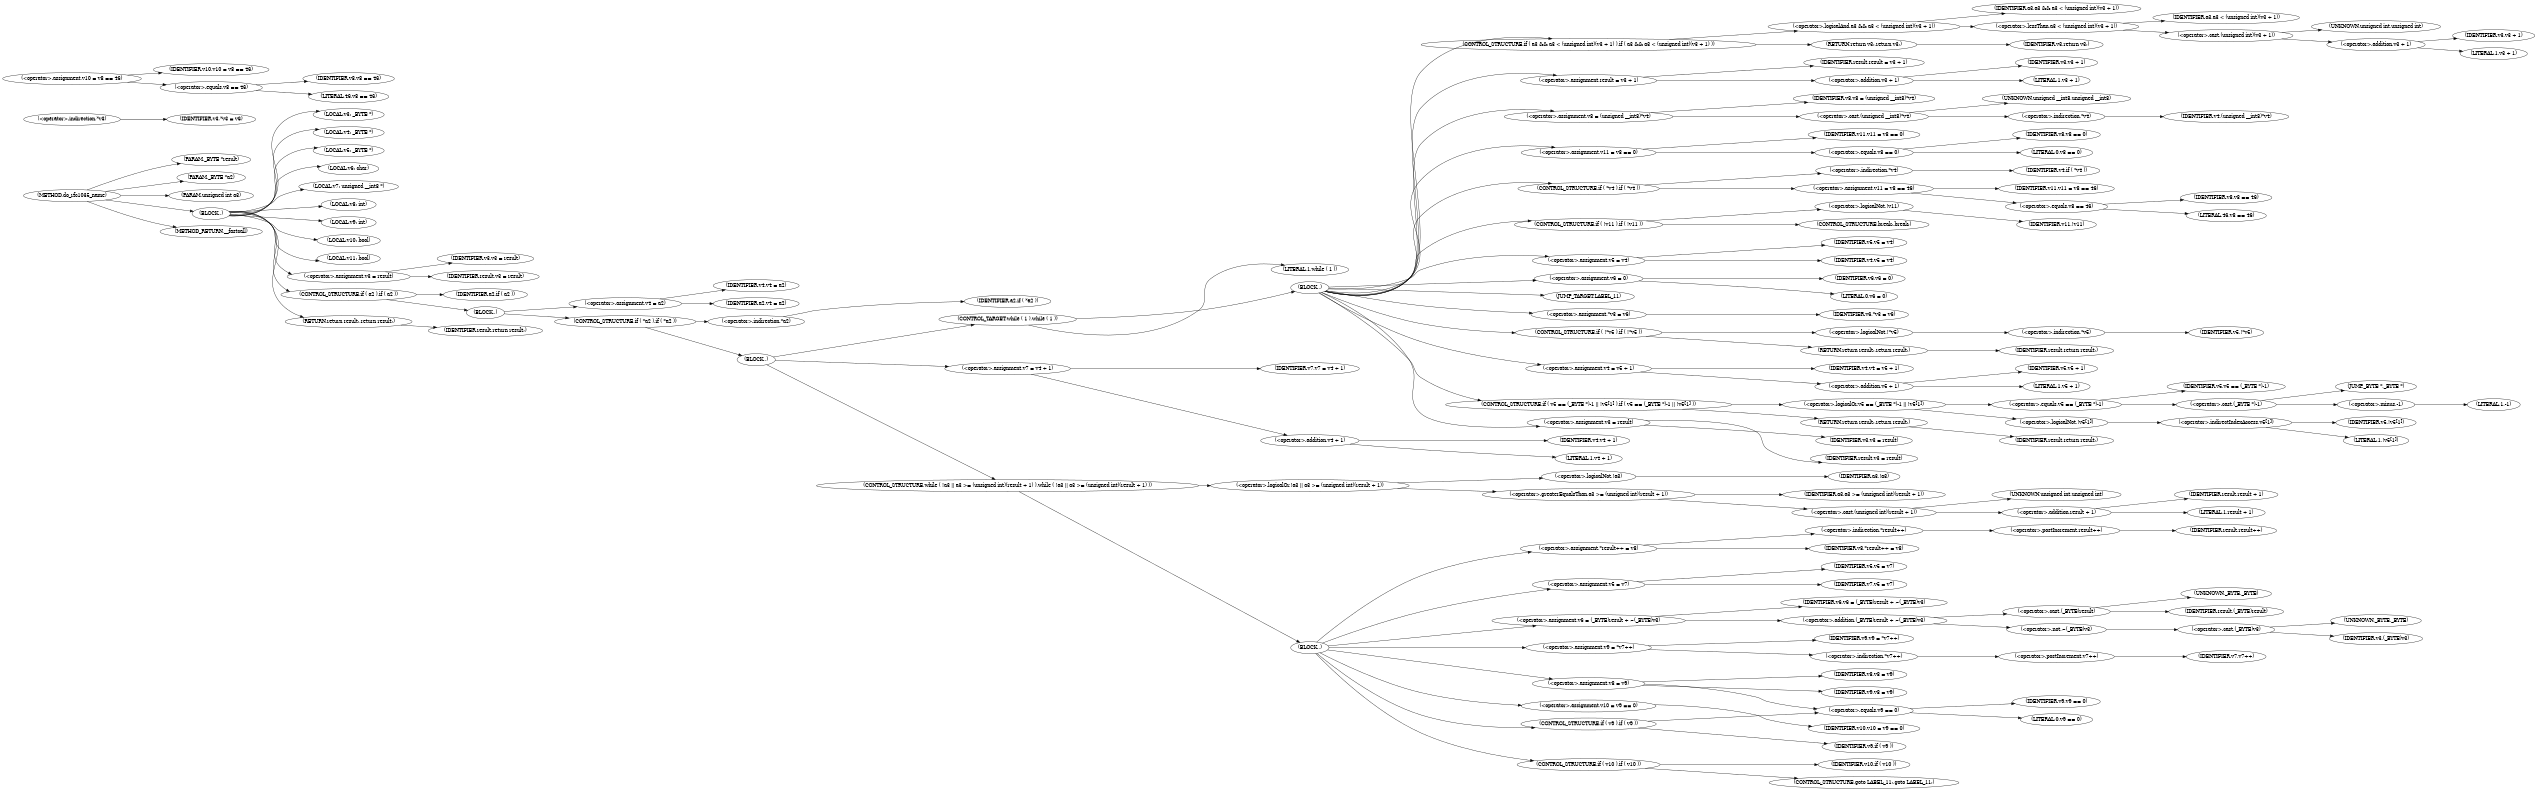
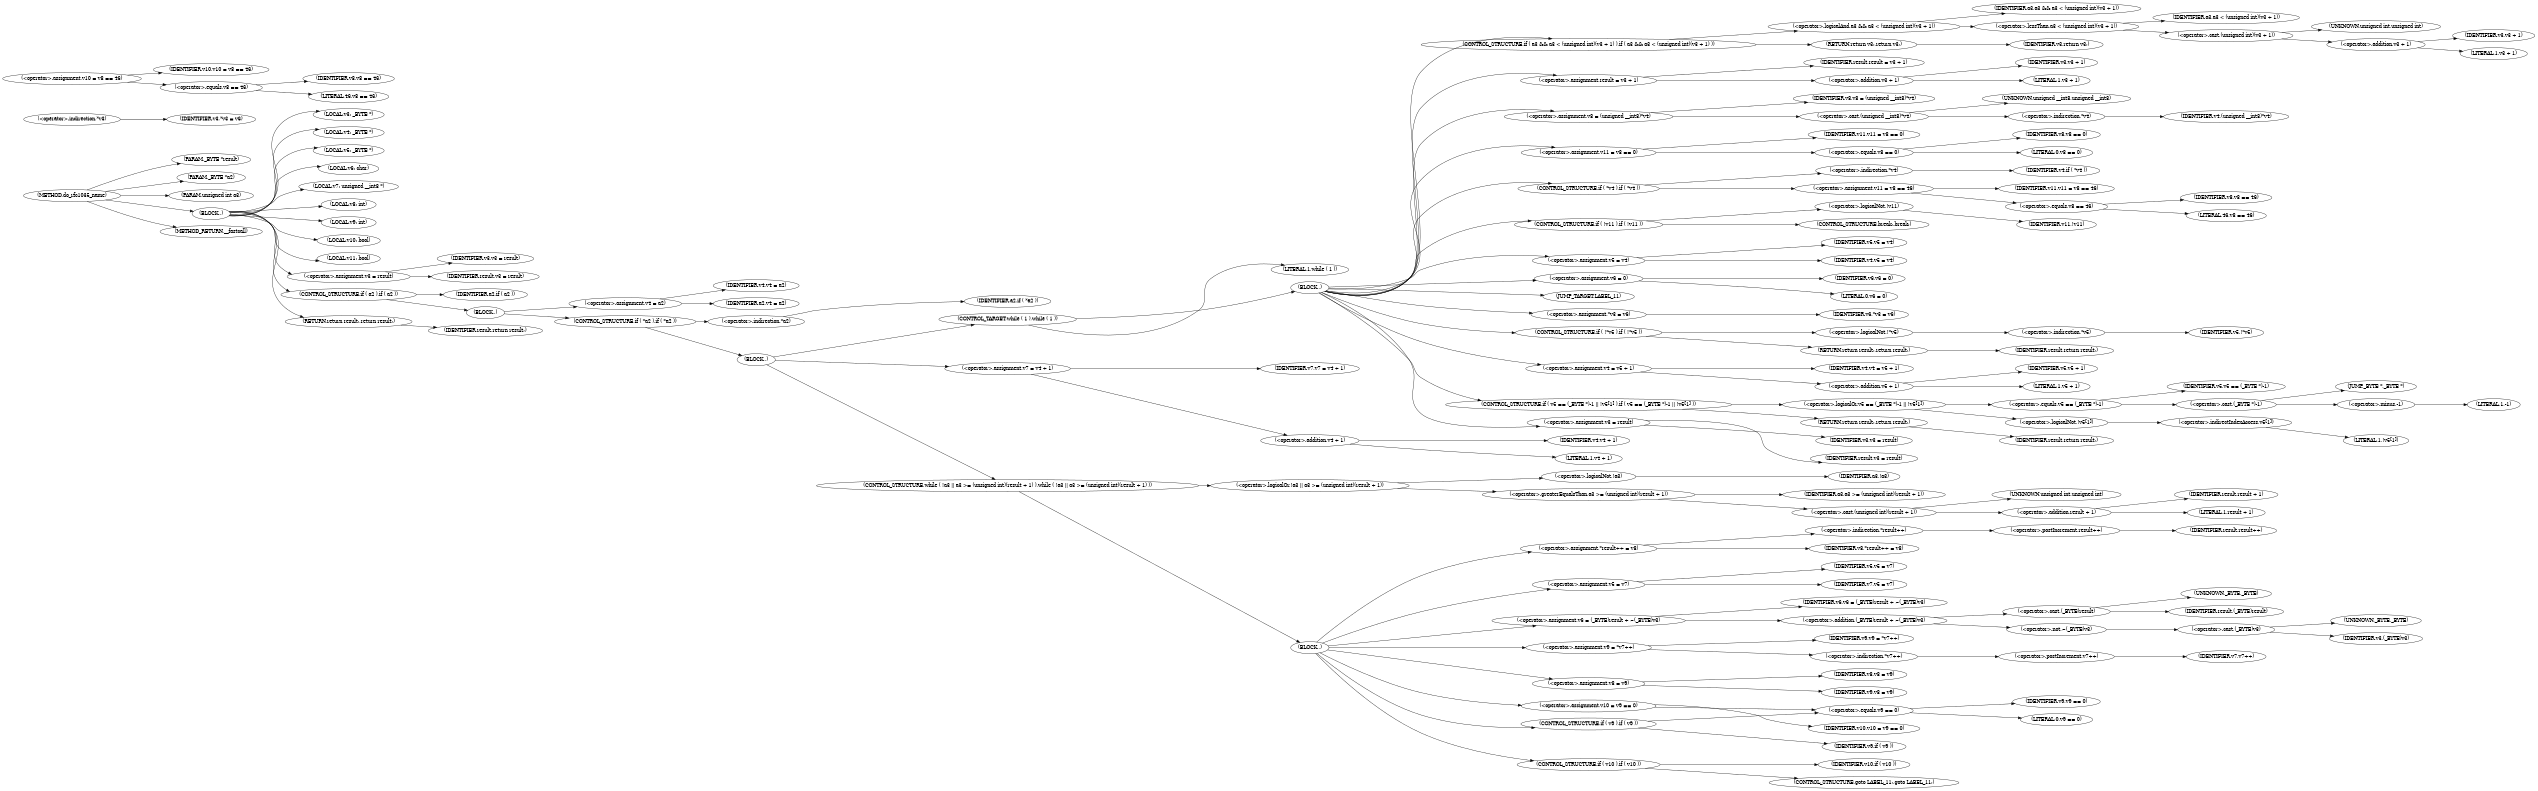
(2376, 423) -> none
(1730, 692) -> (1733, 708)
